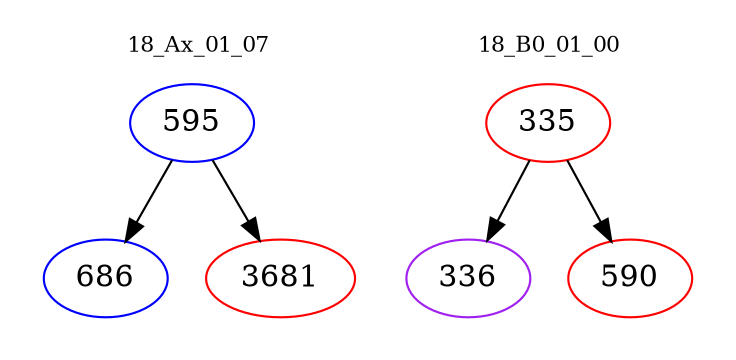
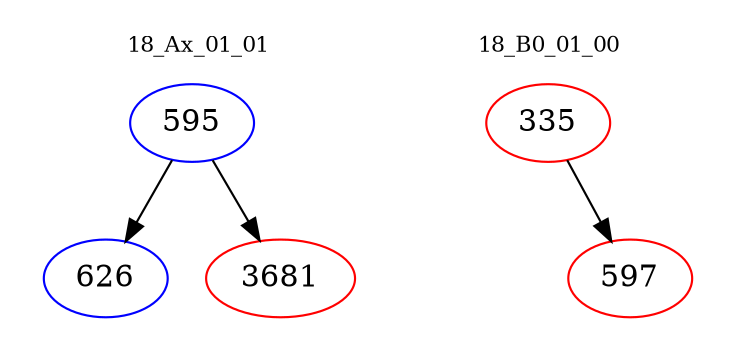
(199, 46) -> (199, 46)
(106, 278) -> (106, 278)
(468, 278) -> none
(630, 278) -> (630, 278)
